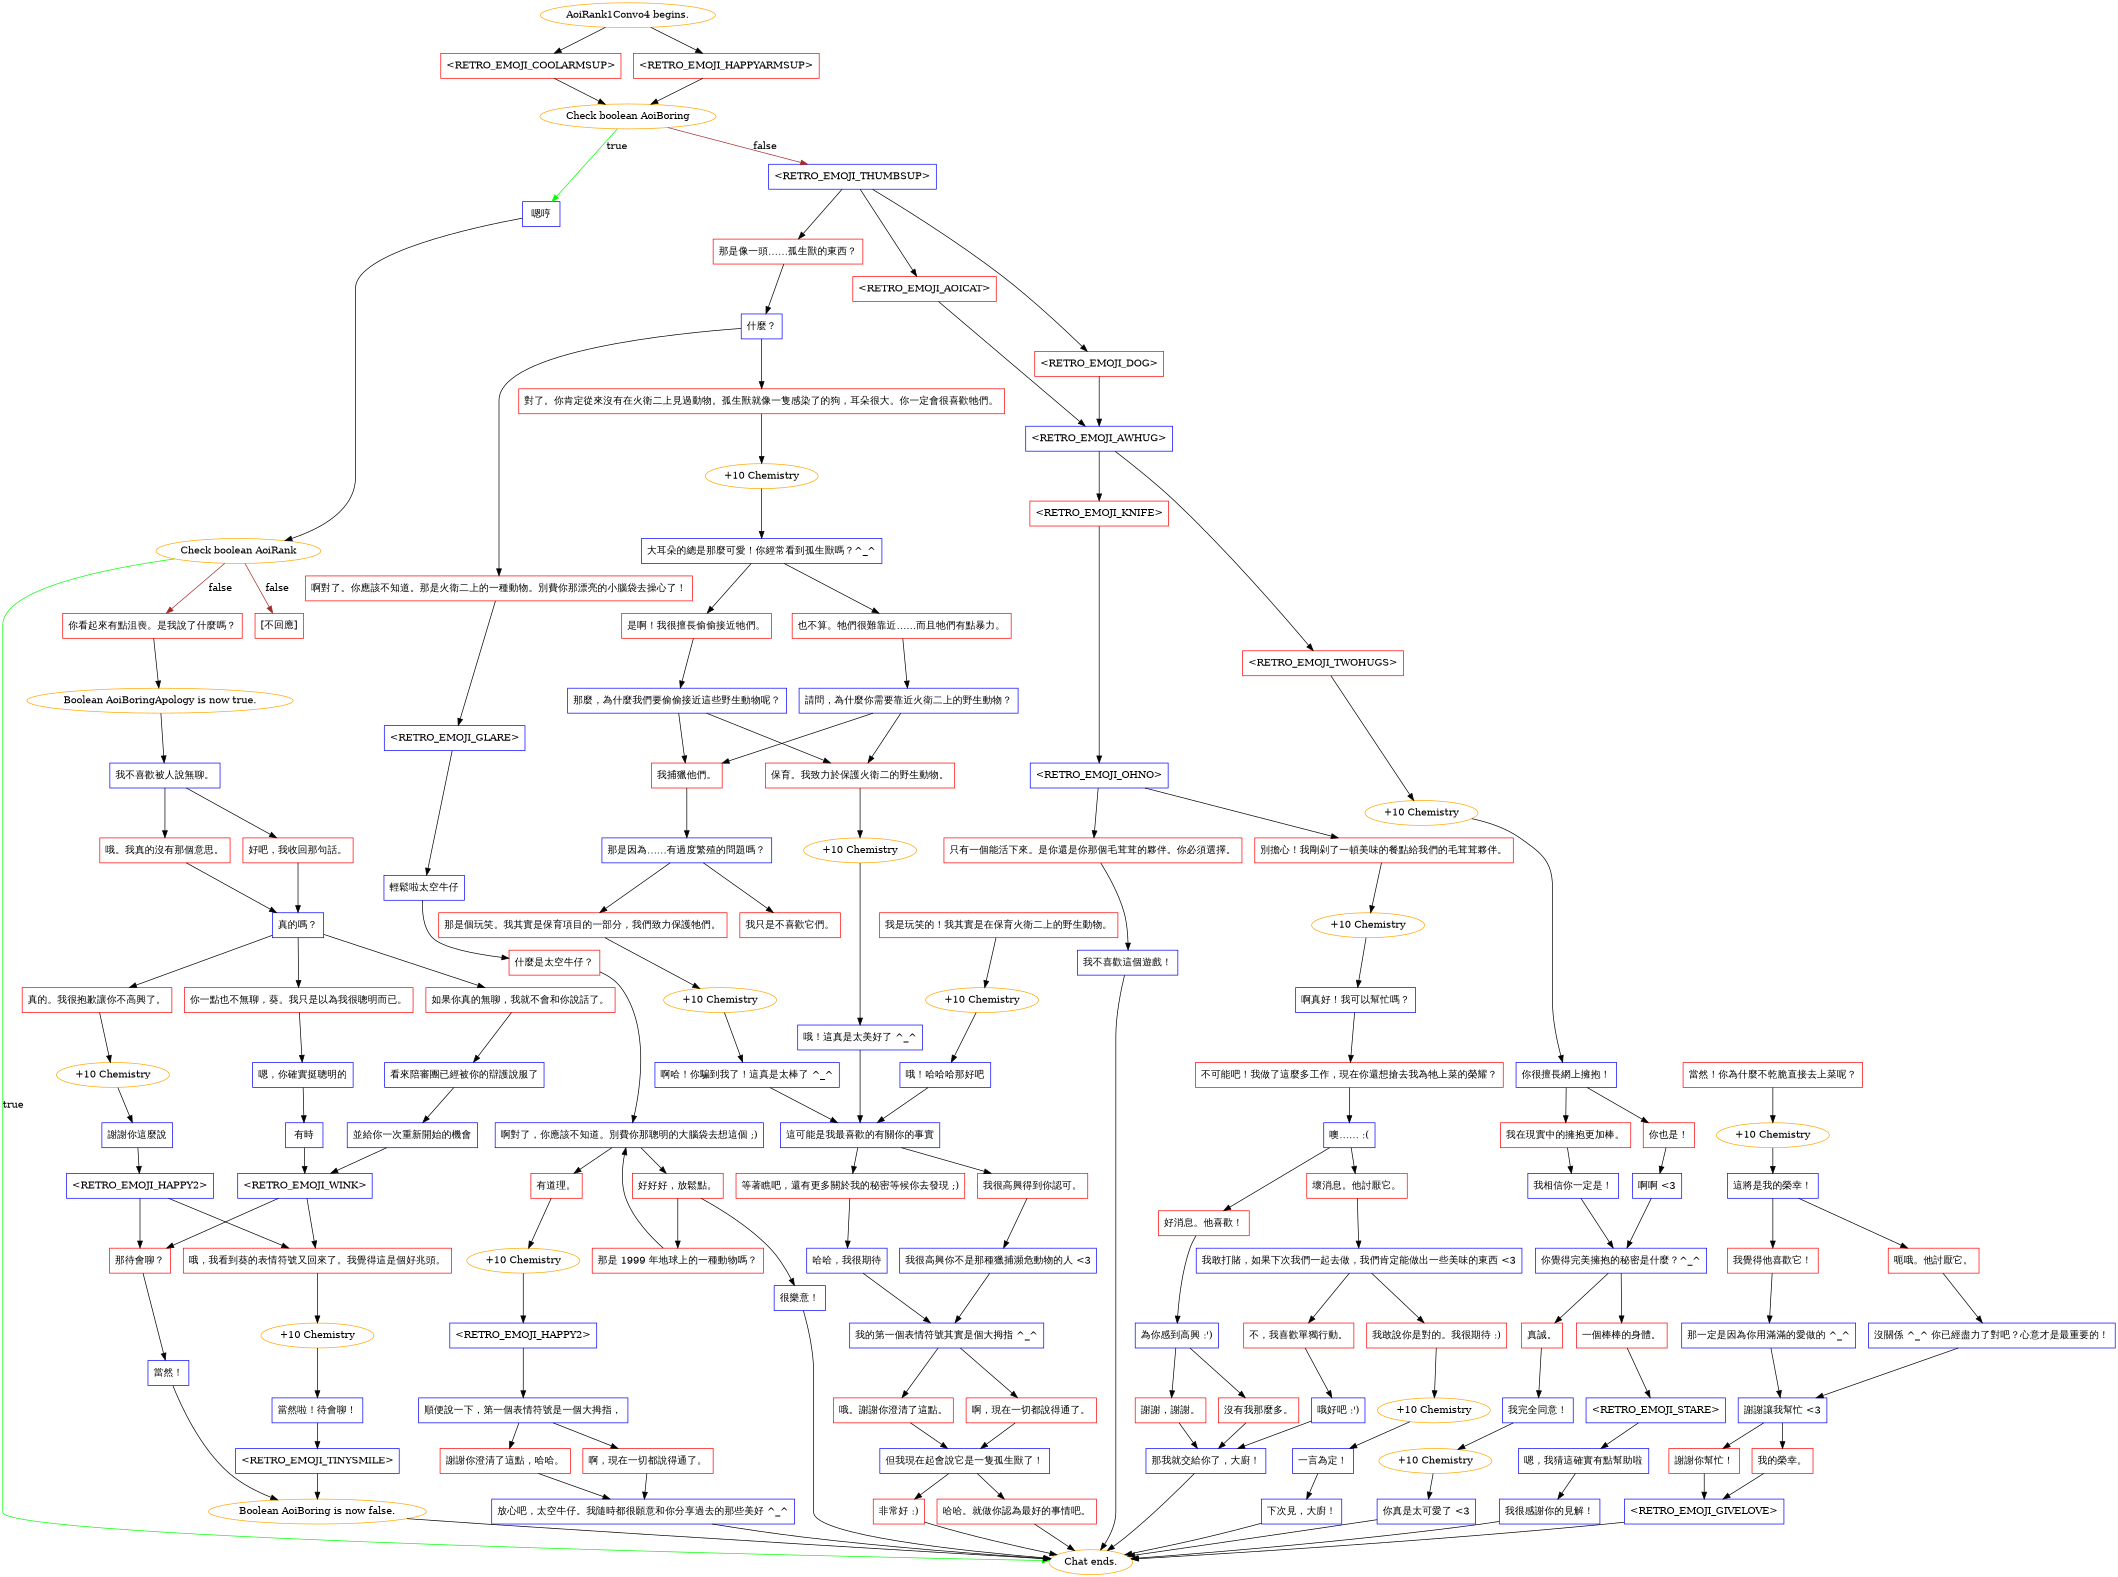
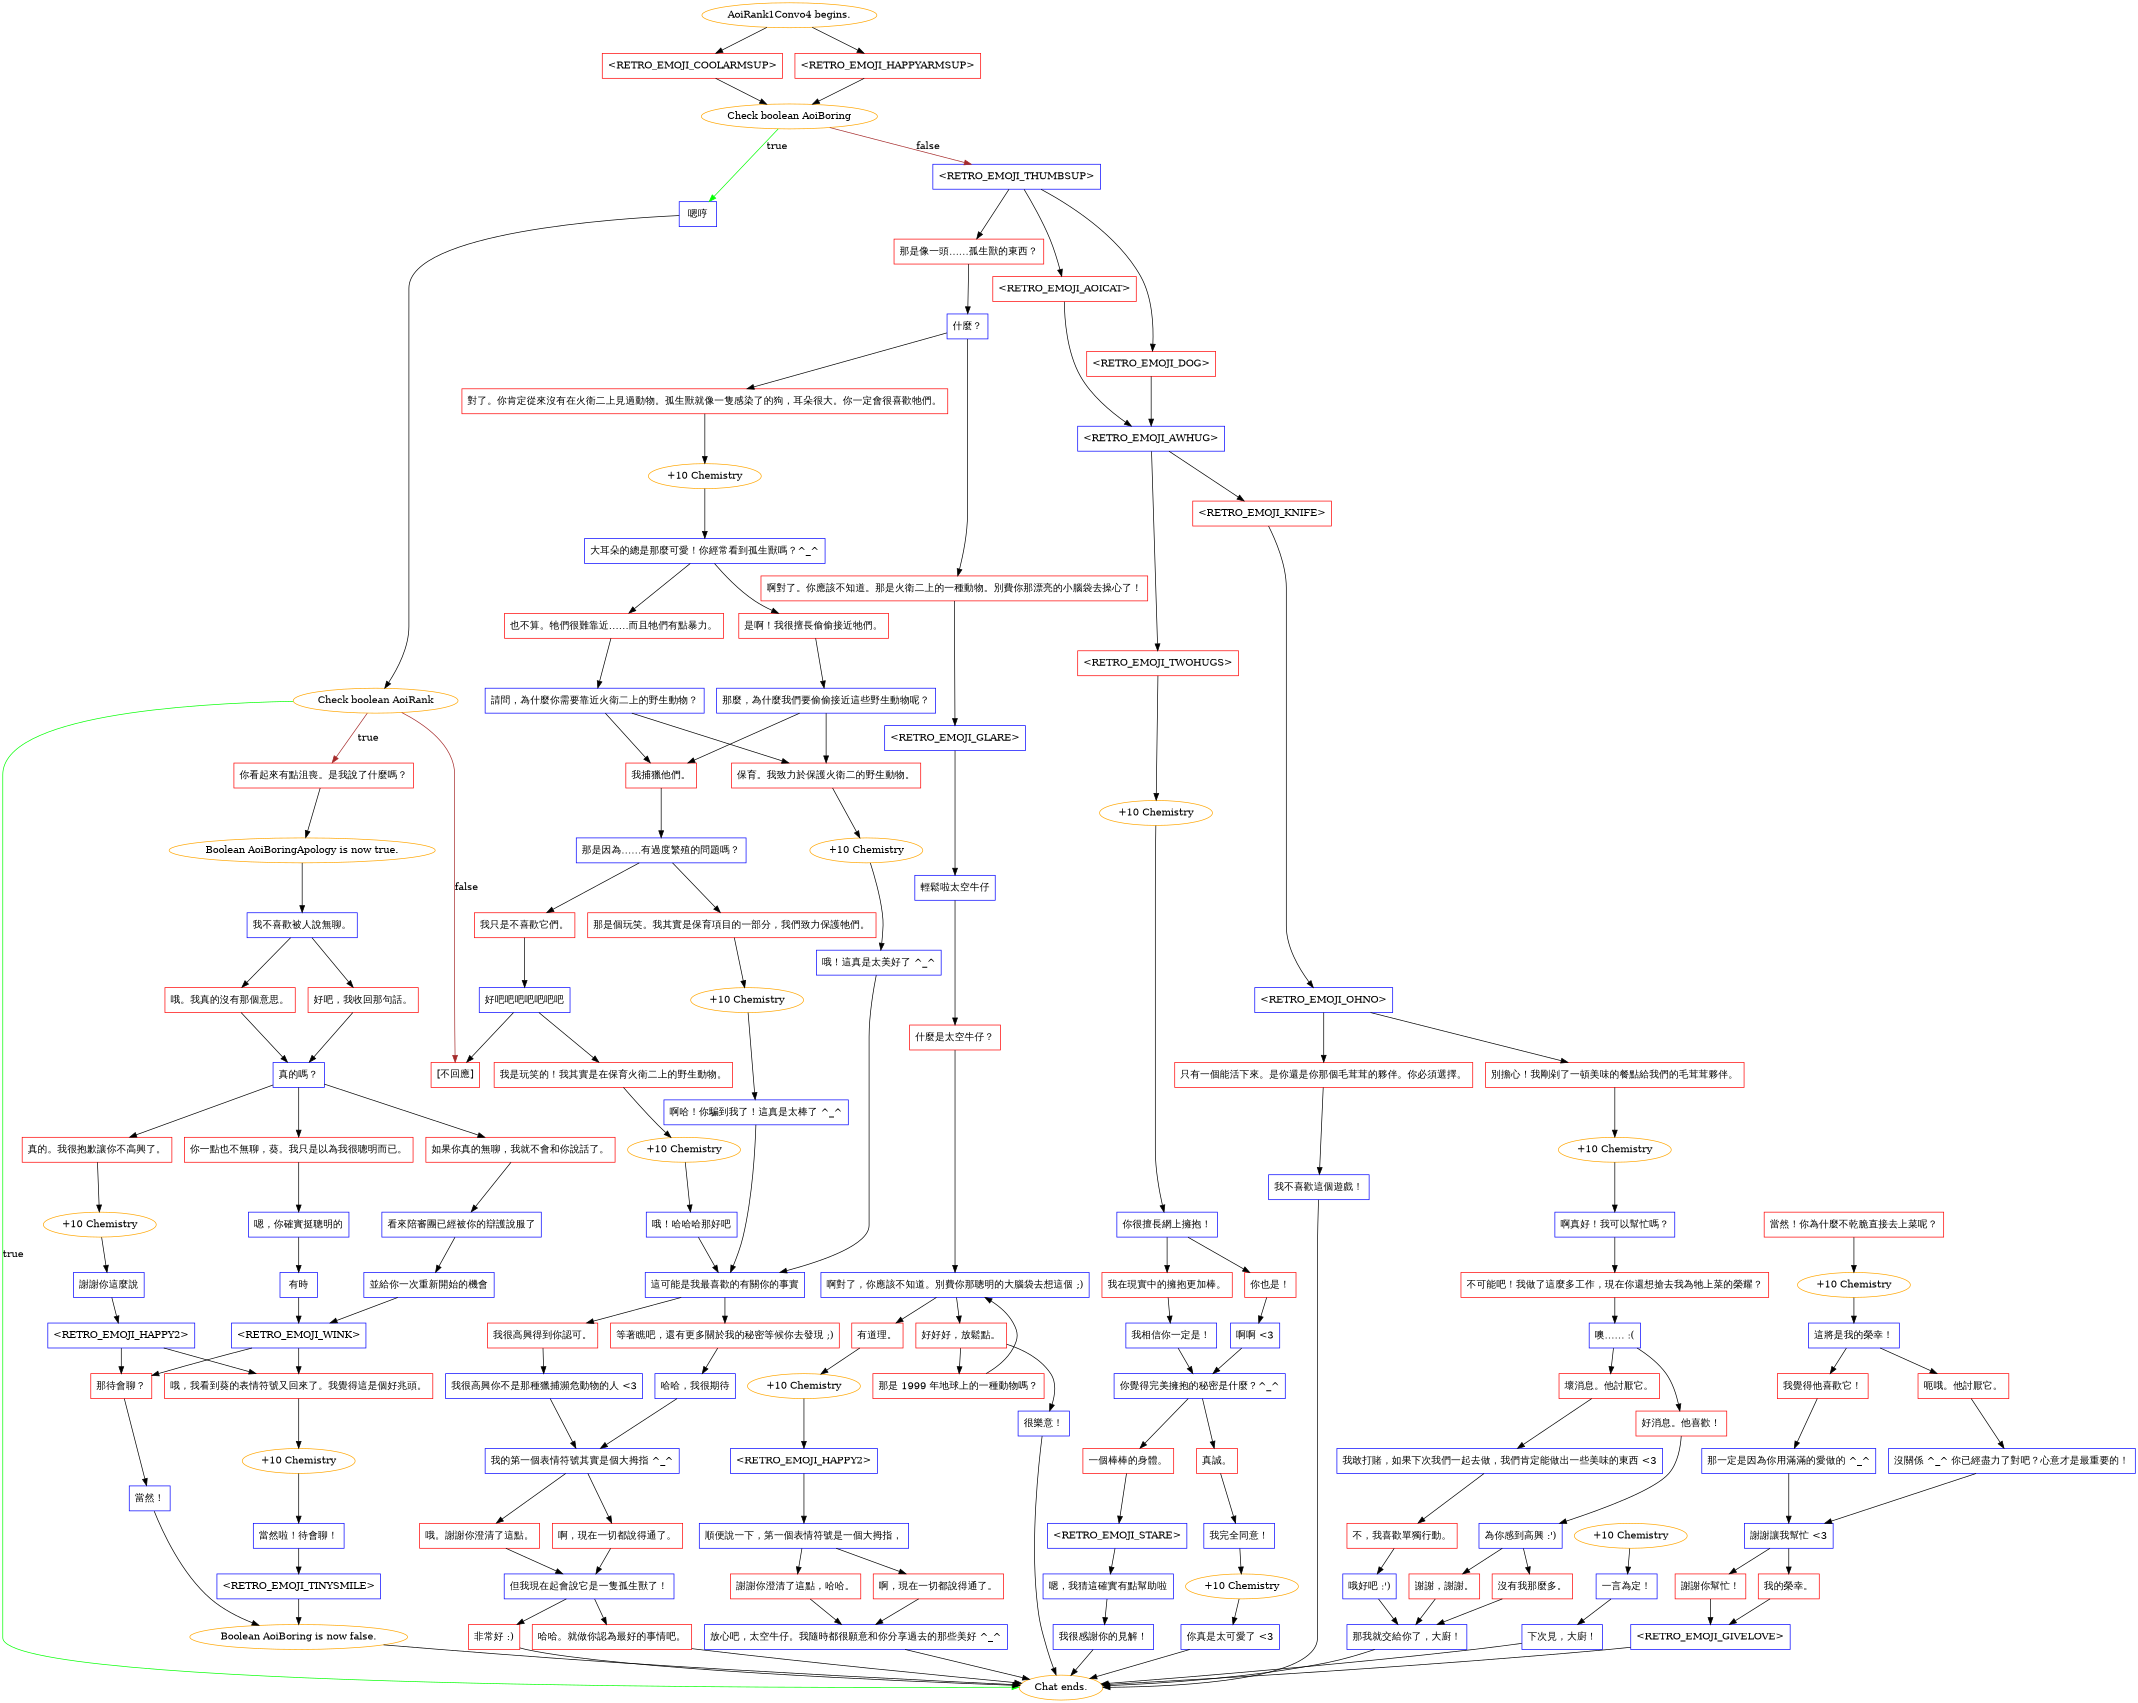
(220, 588) -> (368, 738)
none -> (525, 1000)
(1437, 1336) -> none
